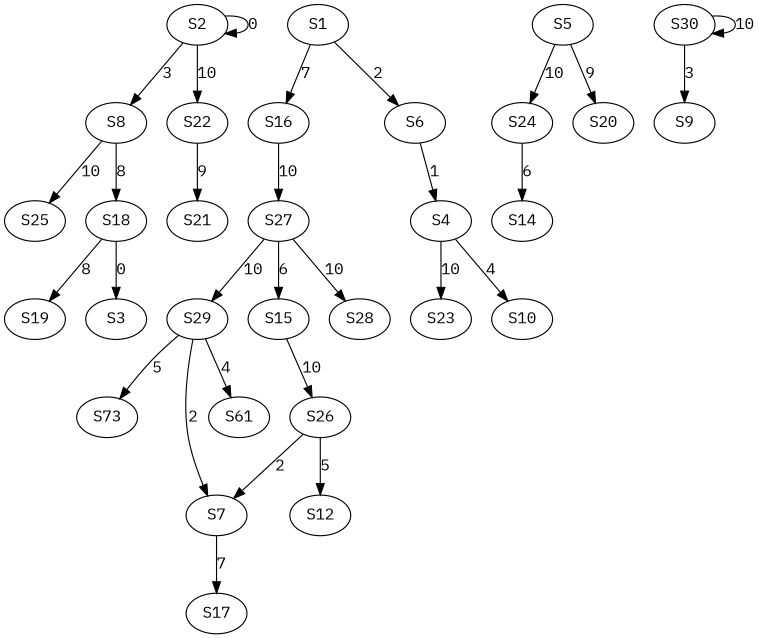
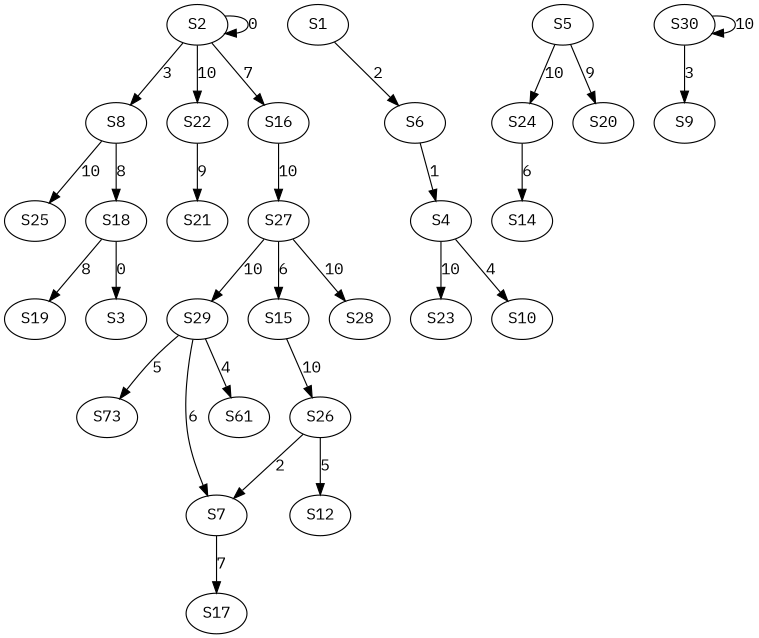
(300, 69) -> (234, 70)
(193, 417) -> (193, 417)
